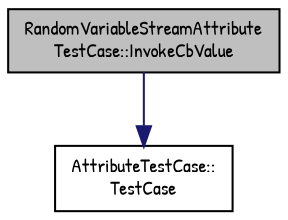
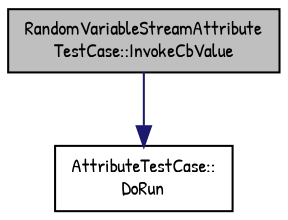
(144, 179) -> (144, 179)
